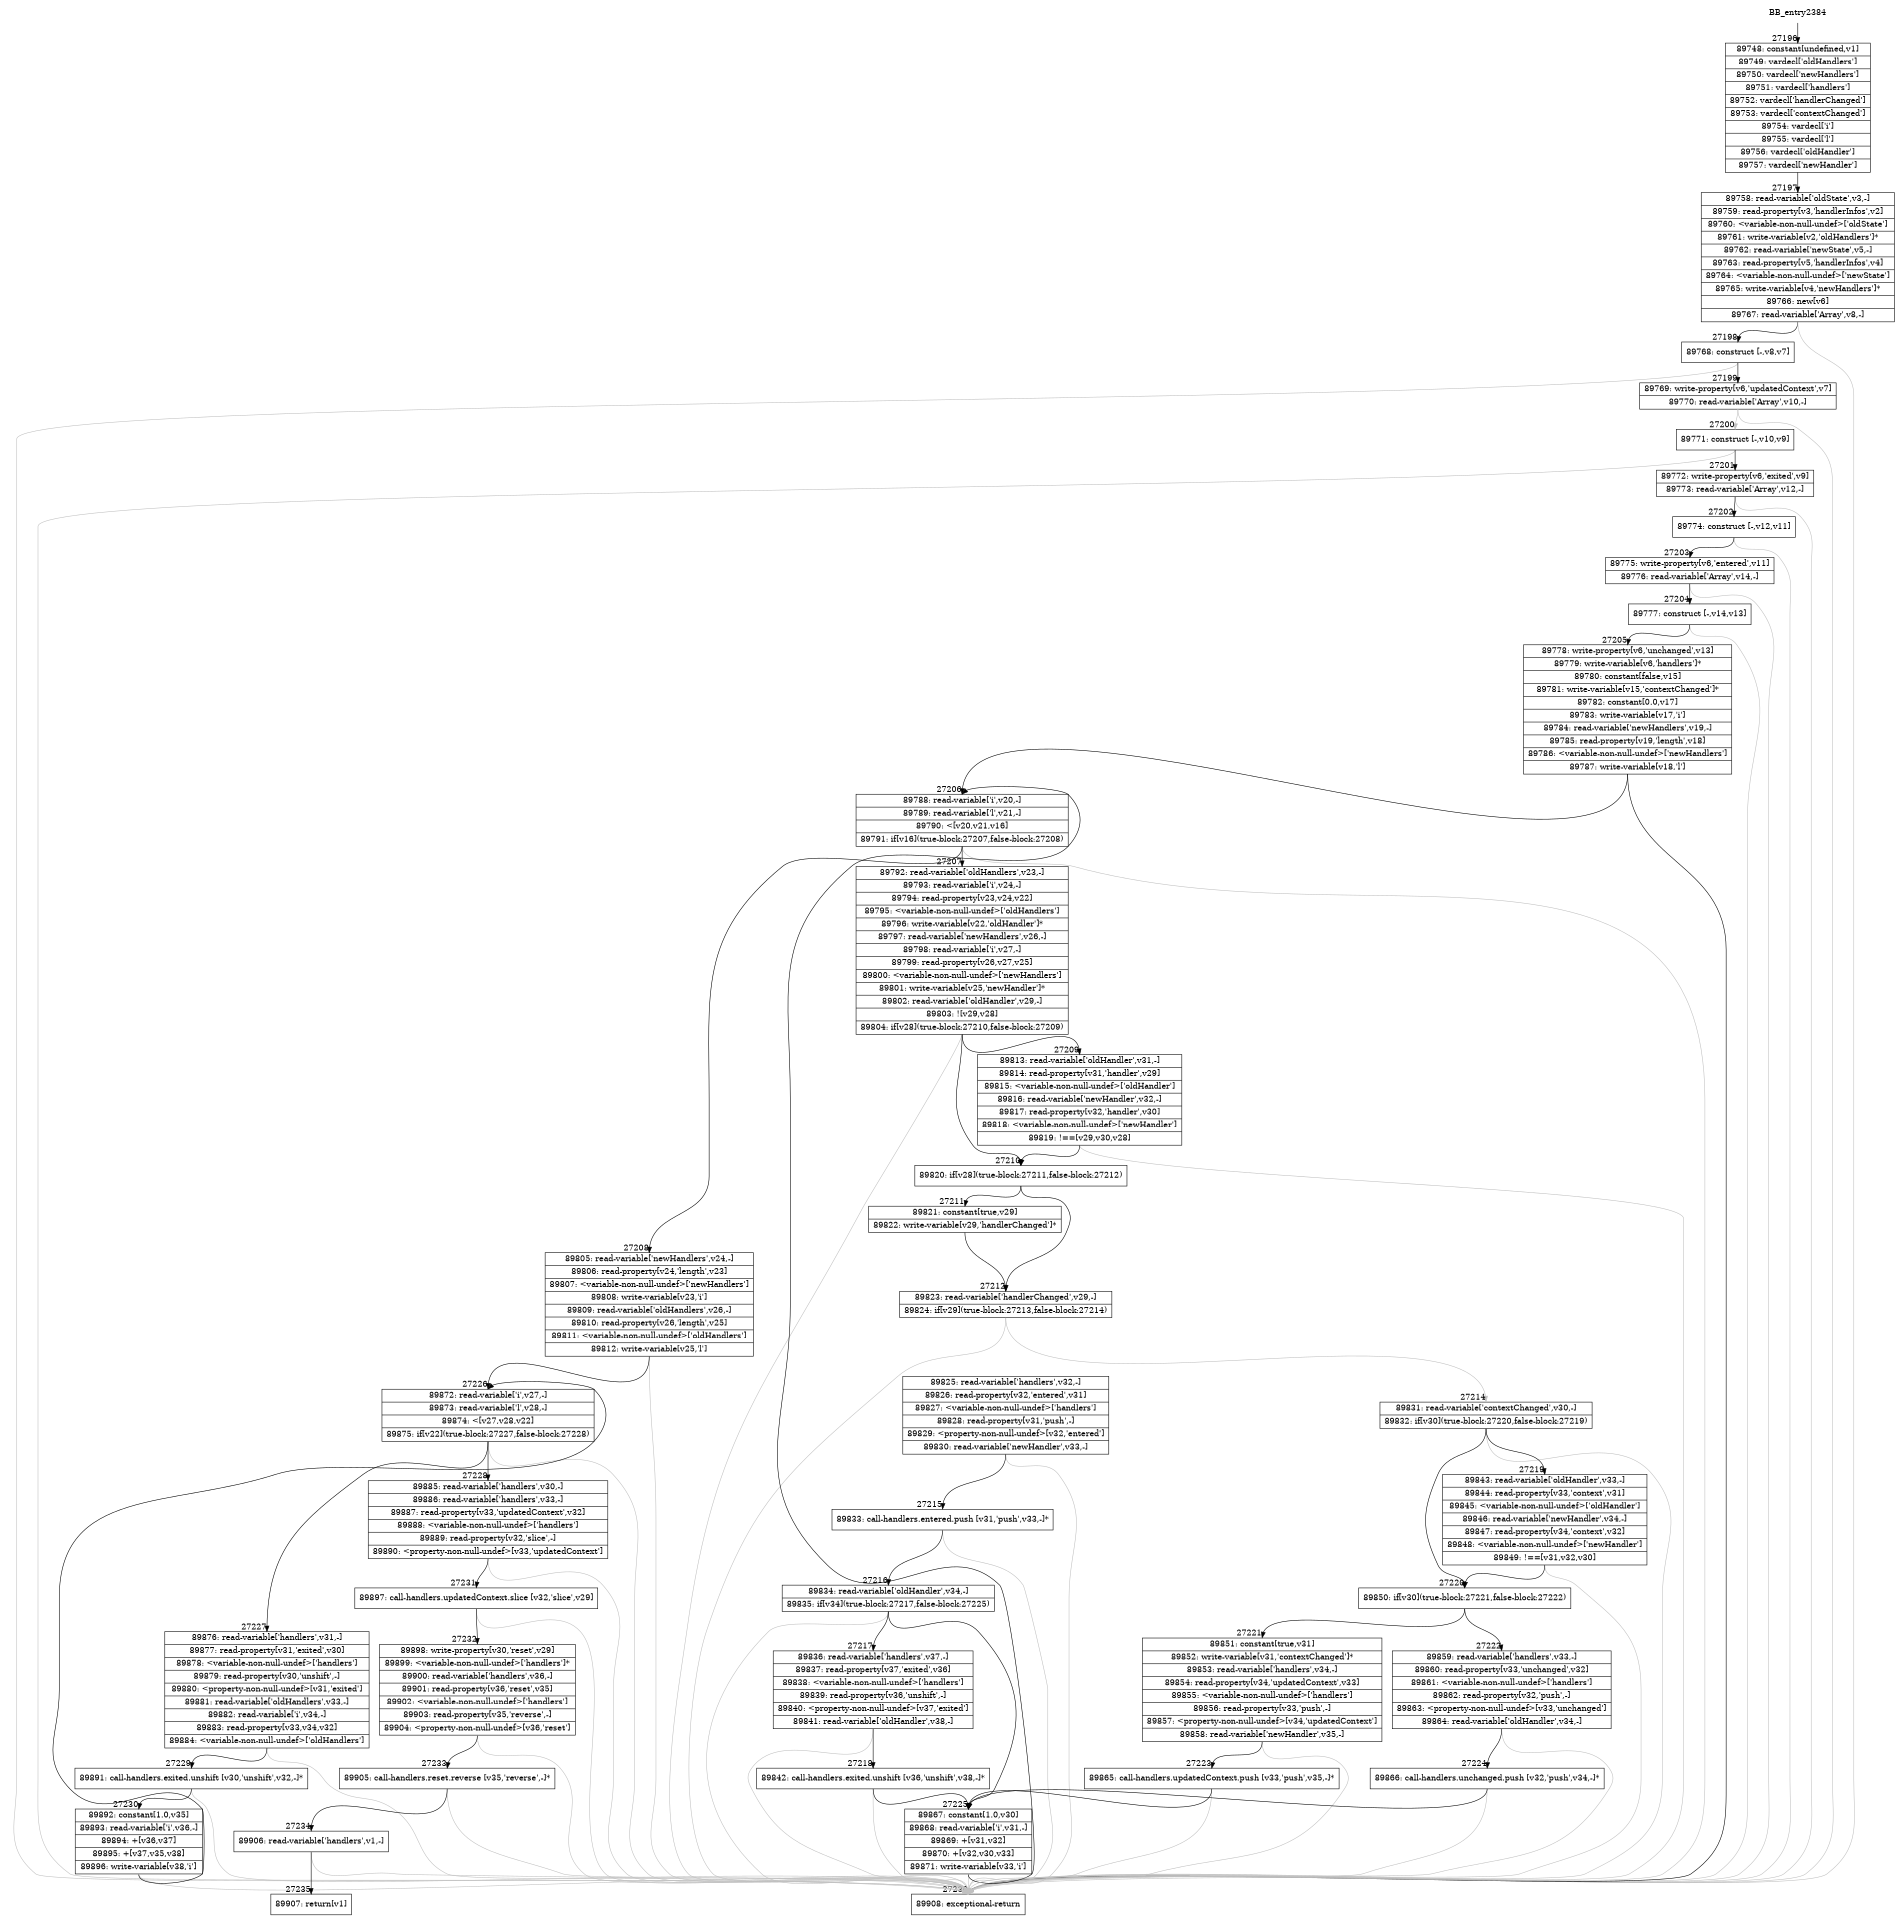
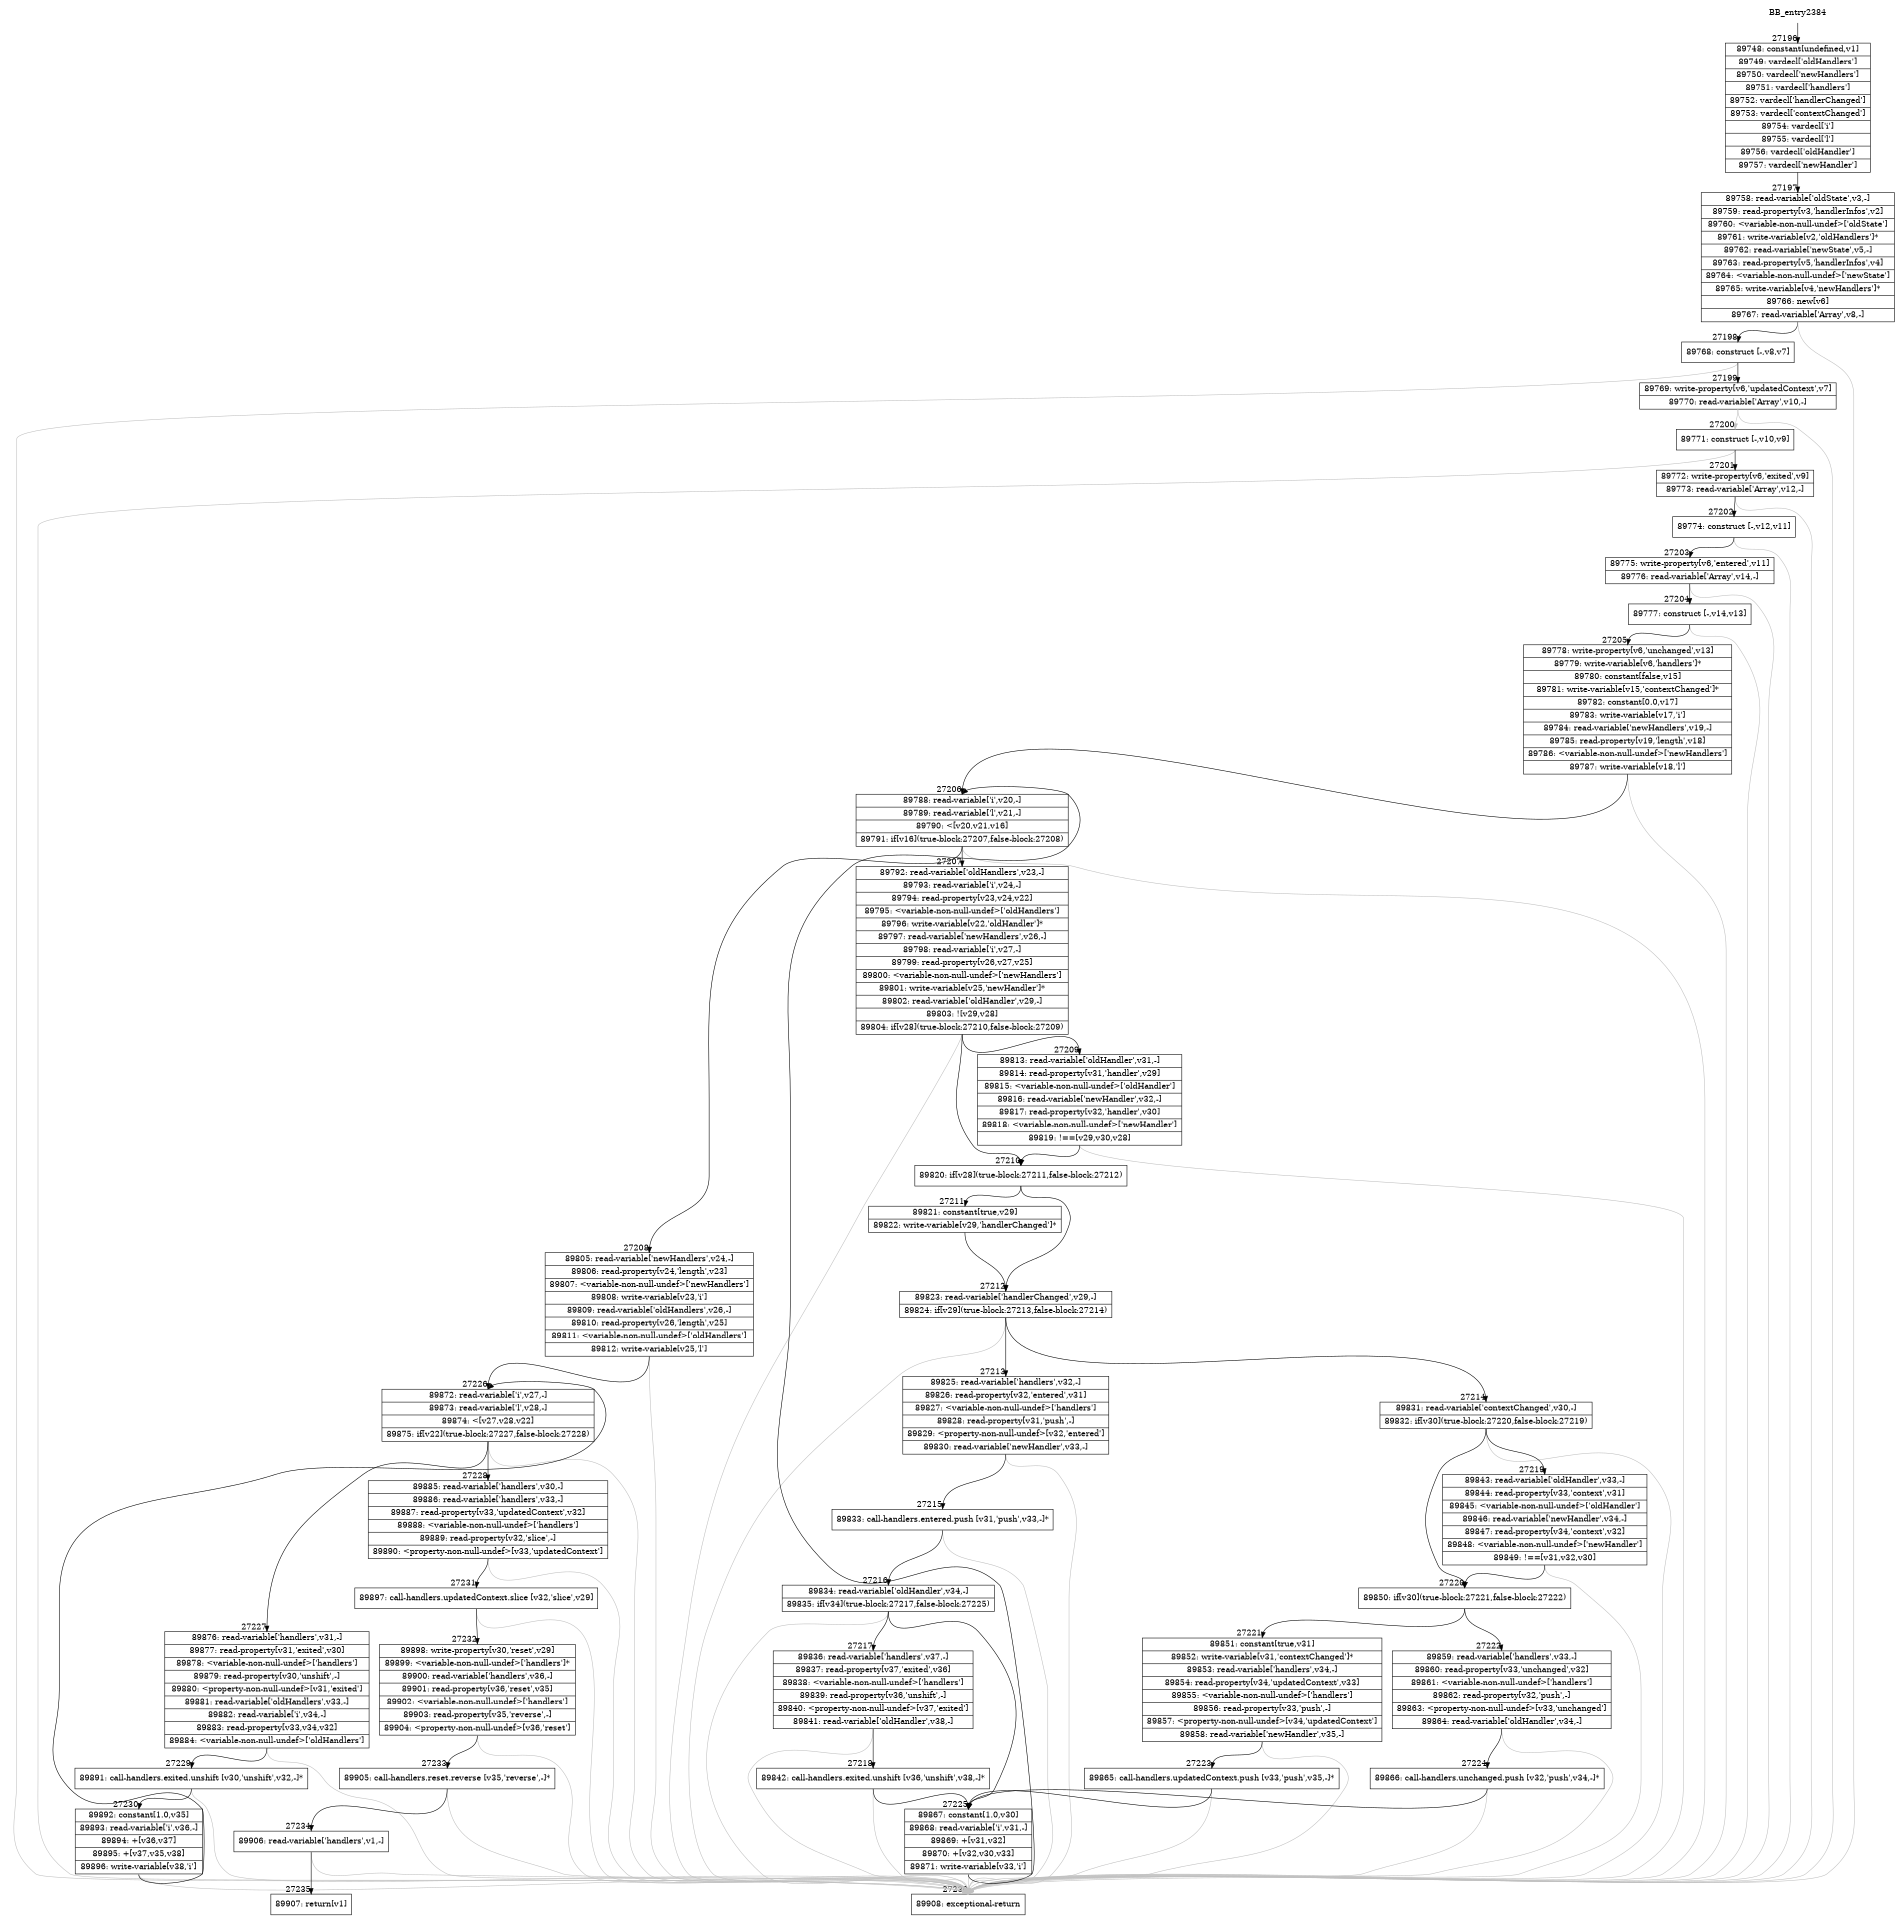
none -> (1006, 1344)
(1243, 1360) -> (1243, 1360)
(1726, 1674) -> (1726, 1674)
